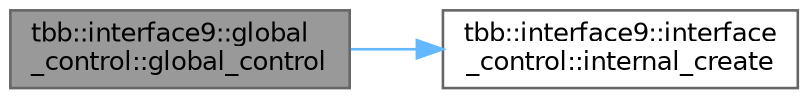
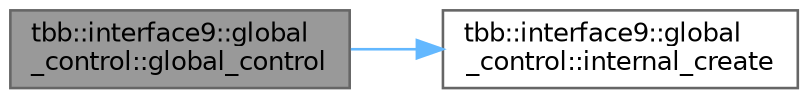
(620, 49) -> (620, 49)
